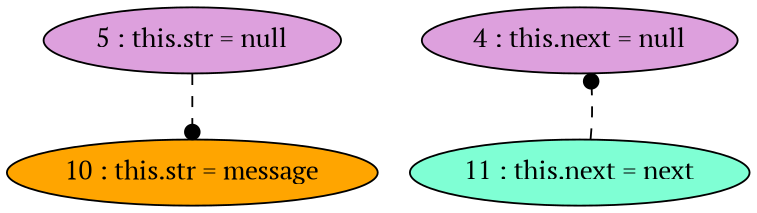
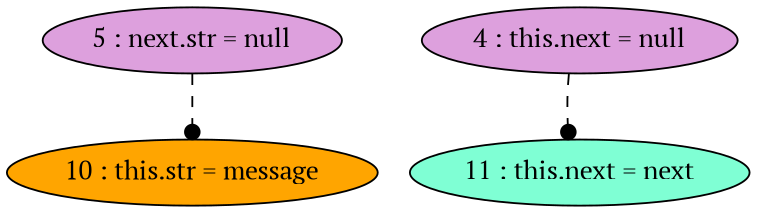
(192, 40) -> (192, 40)
(592, 114) -> (567, 99)
